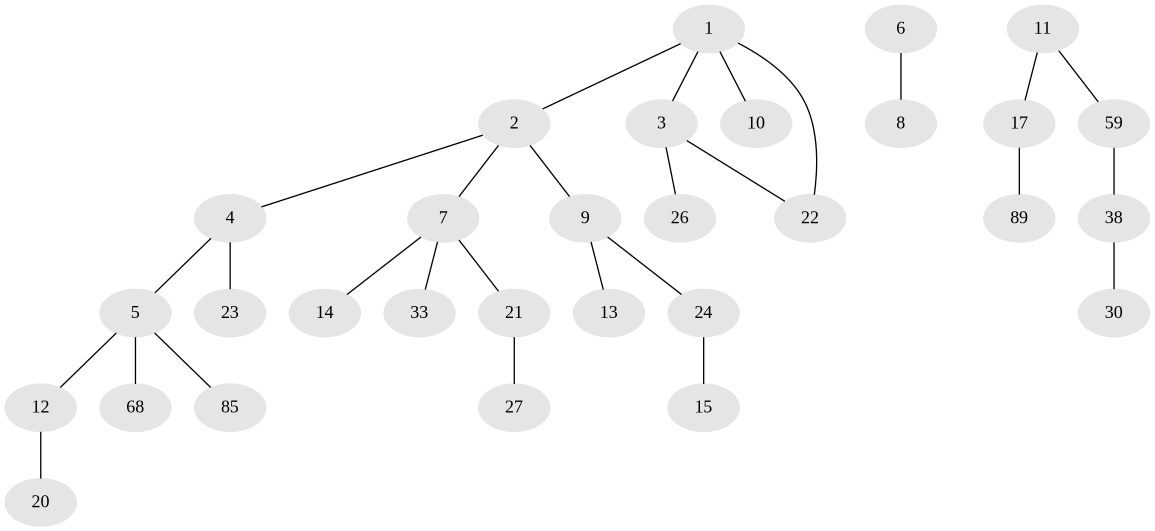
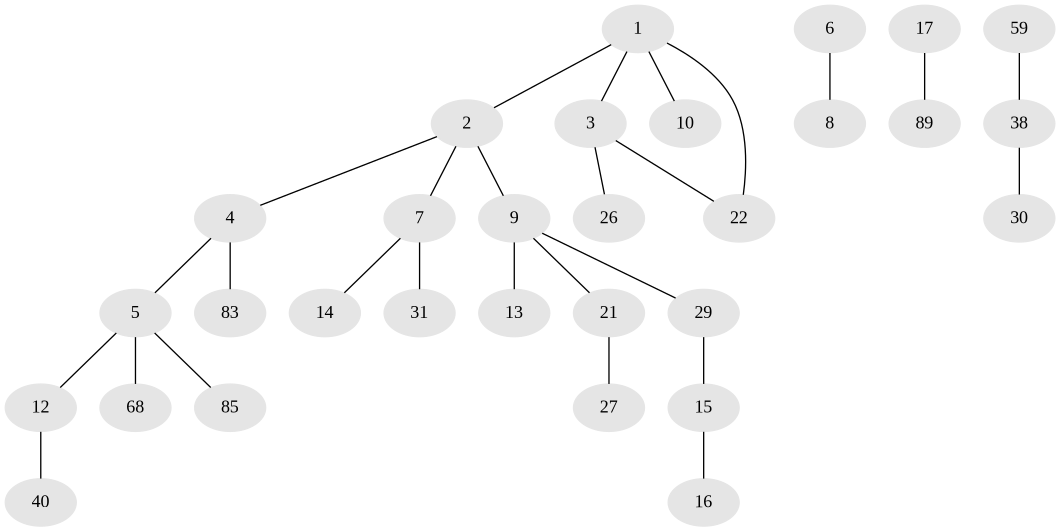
(1043, 29) -> none
(479, 266) -> (561, 266)
(230, 313) -> (230, 313)
(420, 313) -> (420, 313)
(704, 313) -> (704, 313)
(41, 502) -> (41, 502)
none -> (704, 502)
